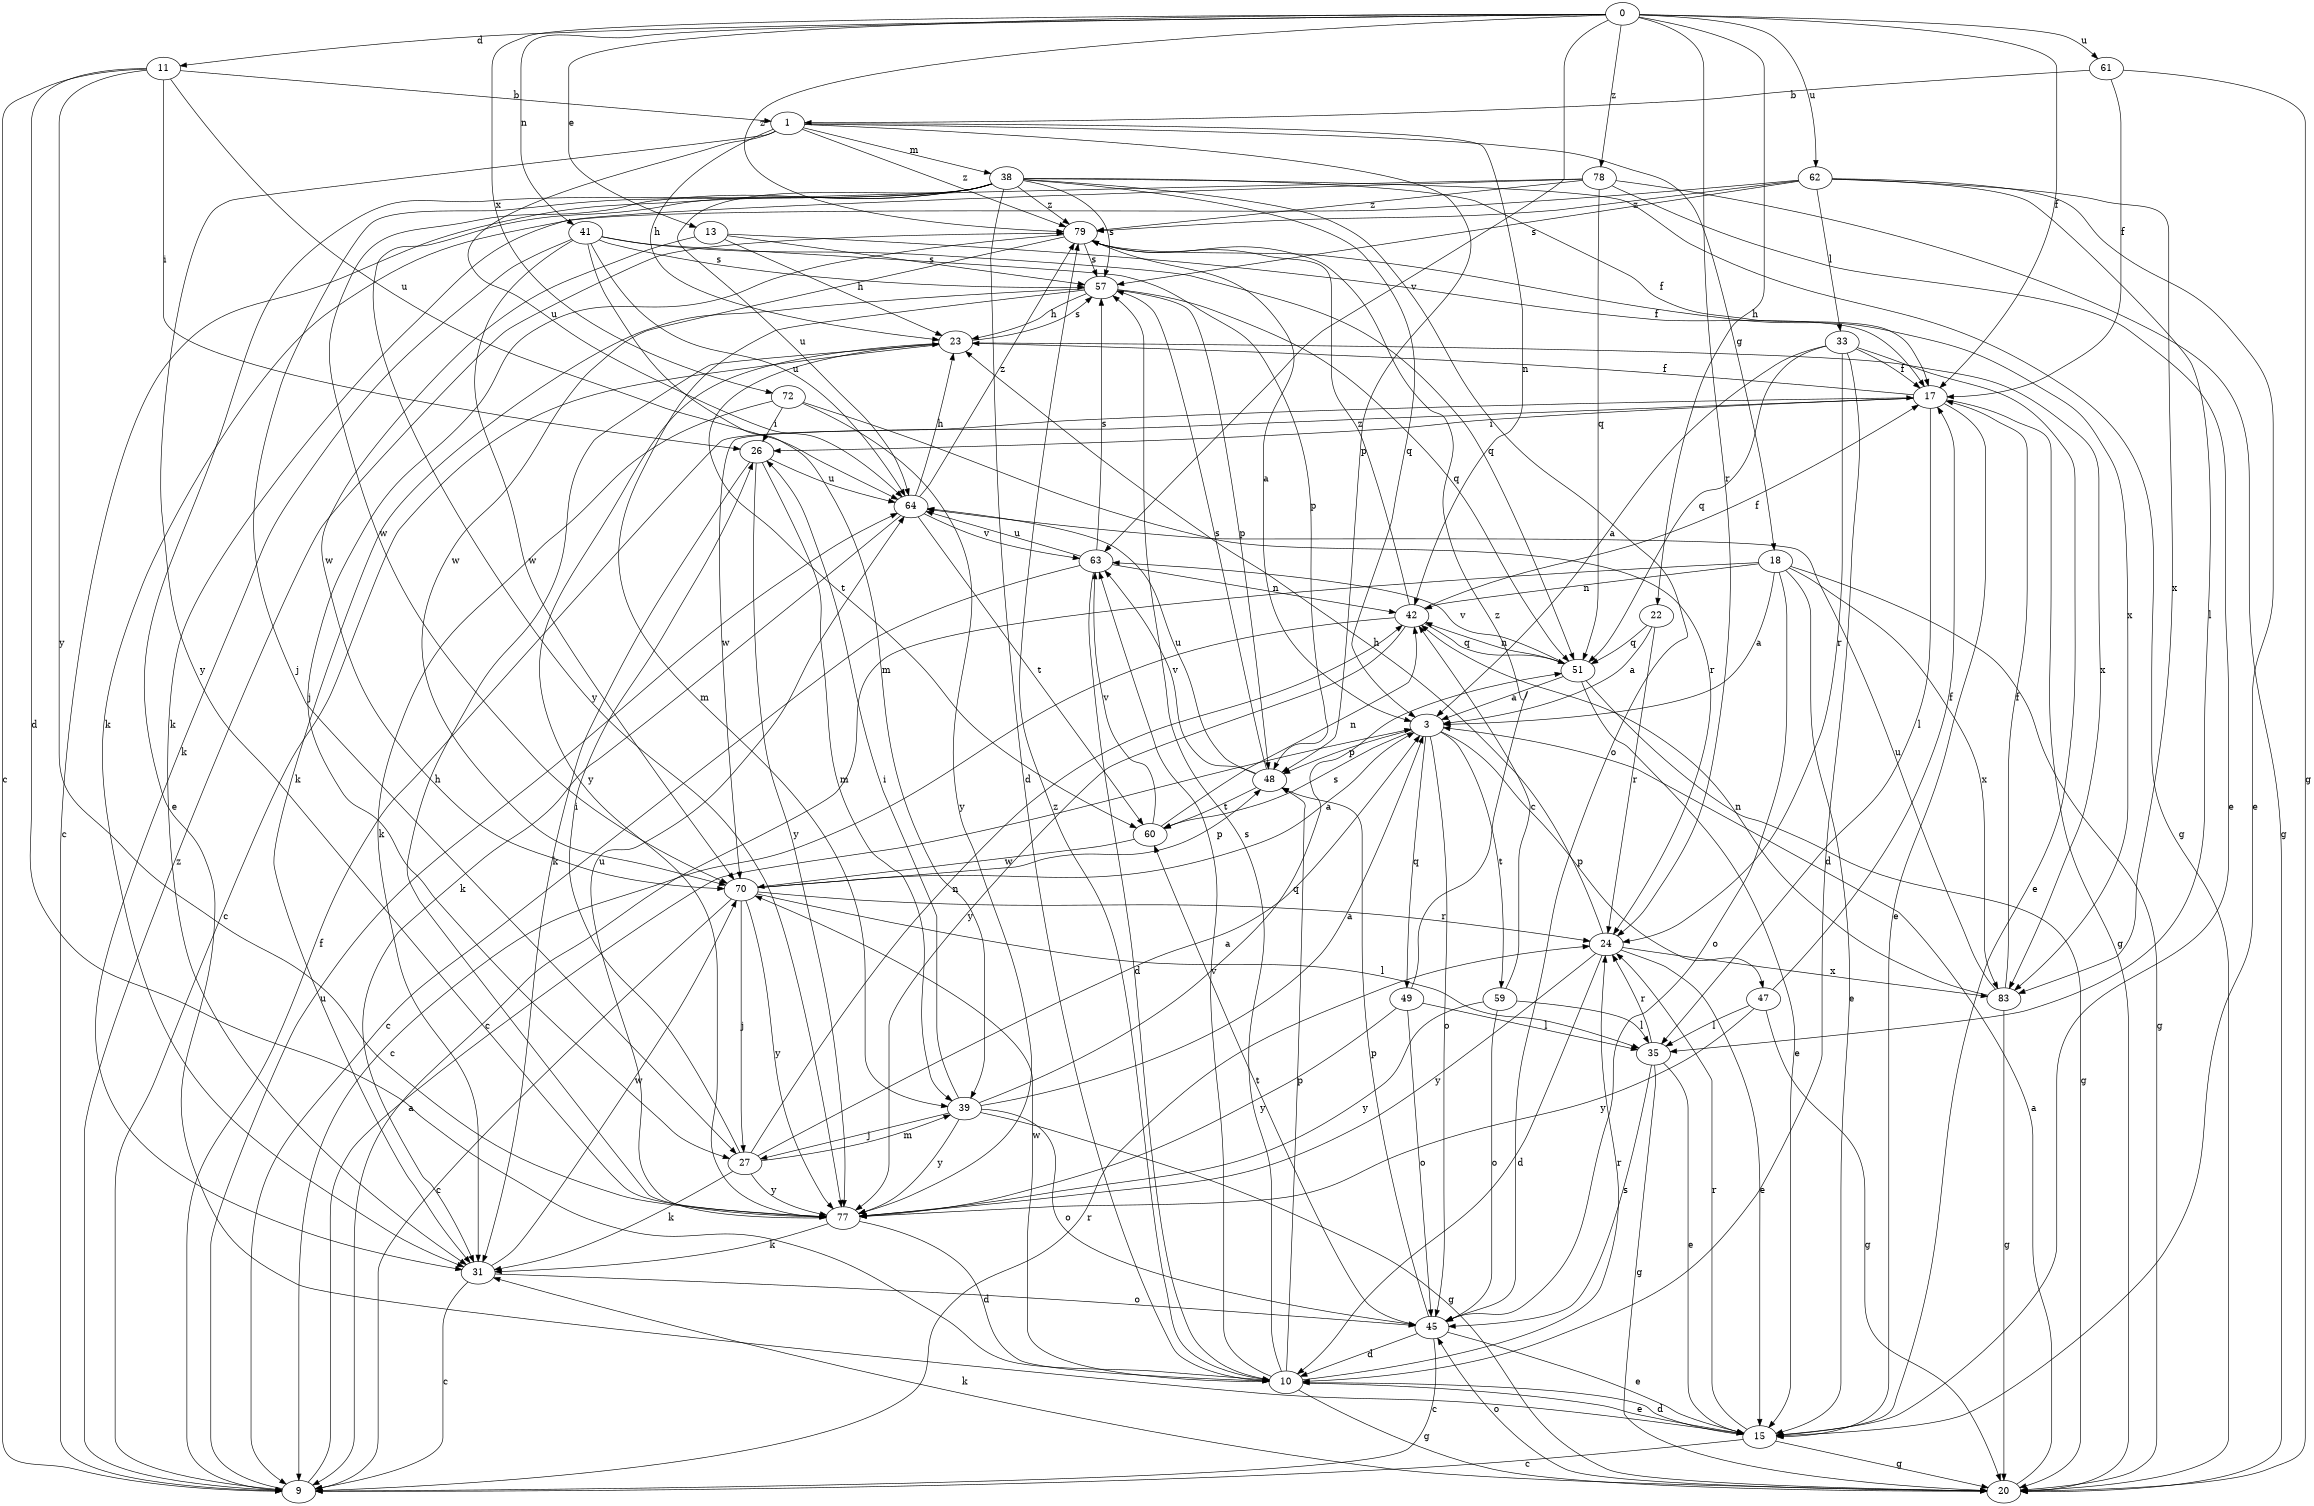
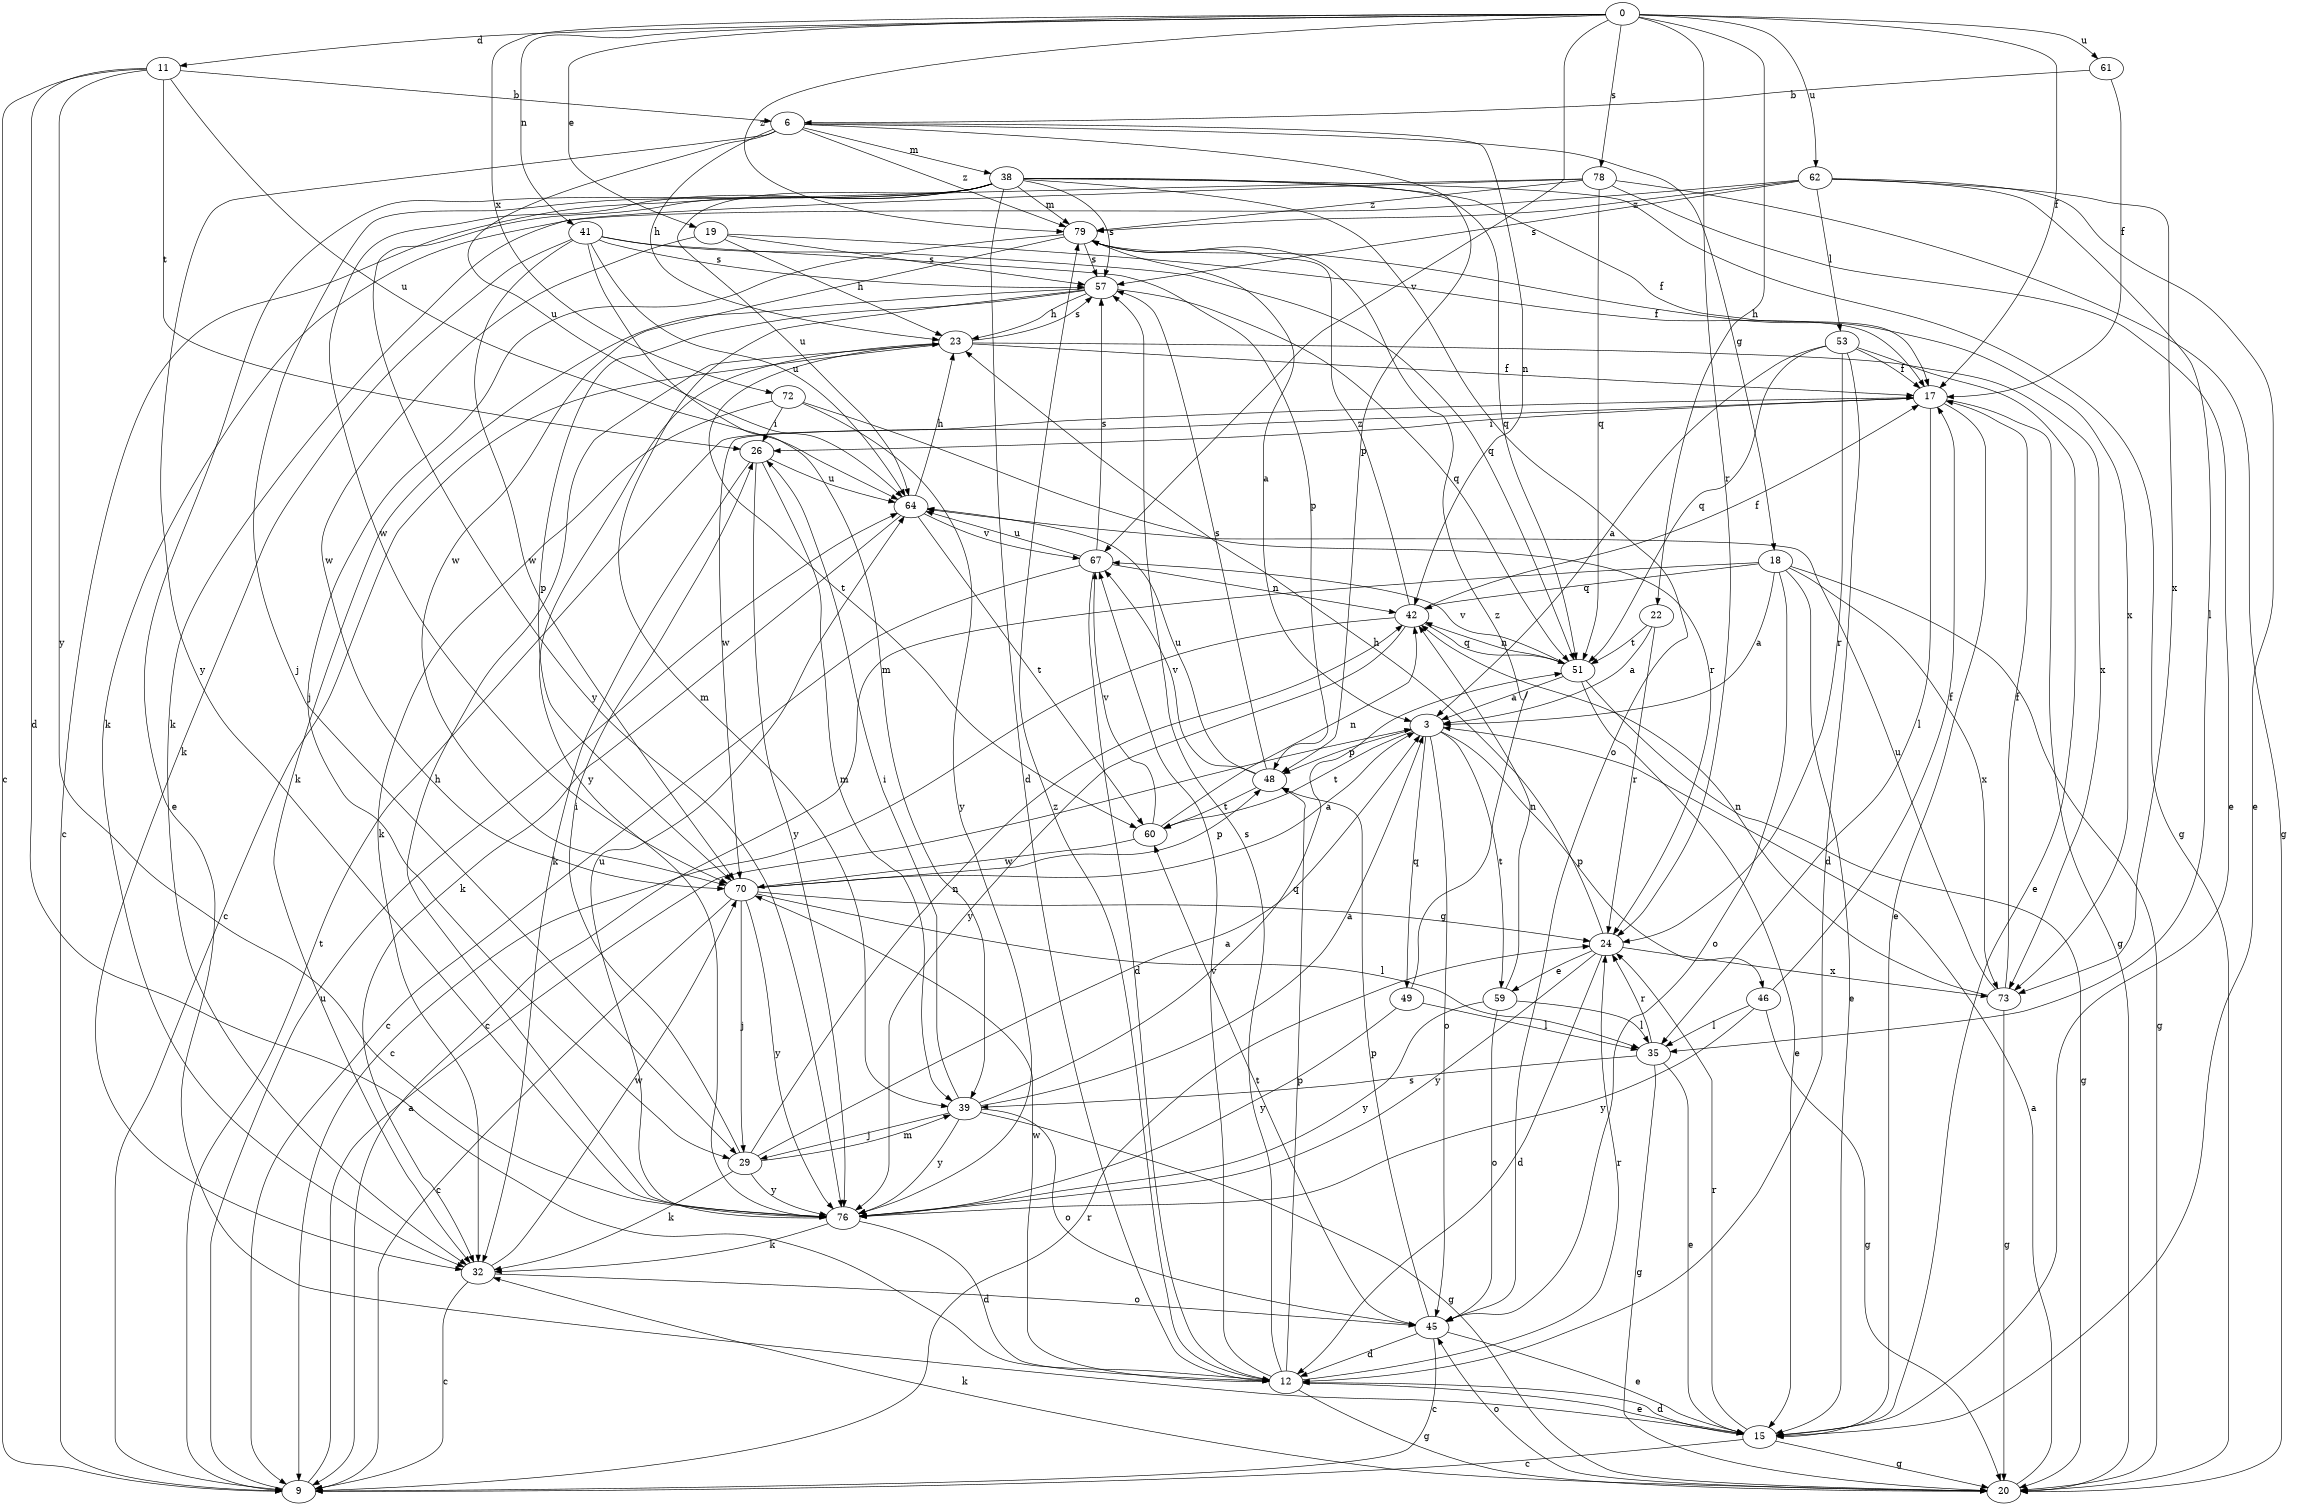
(1614, 96) -> (1614, 96)
(788, 123) -> (788, 123)
(1050, 205) -> (1050, 205)
(711, 233) -> (711, 233)
(165, 260) -> (165, 260)
(1405, 318) -> (1496, 255)
(1842, 342) -> (1842, 342)
(1447, 360) -> (1440, 371)
(1000, 367) -> none
(1234, 497) -> (578, 414)
(1096, 561) -> (1096, 561)
(1587, 589) -> (1587, 589)
(1633, 643) -> (1633, 643)
(251, 676) -> none
(1336, 780) -> (1336, 780)
(1533, 808) -> (1533, 808)
(2305, 829) -> none
(1444, 917) -> (1444, 917)
(322, 944) -> (322, 944)
(1764, 999) -> (1764, 999)
(2004, 999) -> (2004, 999)
(1759, 1154) -> (1554, 968)
(1419, 1160) -> none
(745, 1163) -> (745, 1163)
(843, 1218) -> (843, 1218)
(1605, 1246) -> (1313, 1087)
(478, 1273) -> (478, 1273)
(1286, 1382) -> (1286, 1382)
